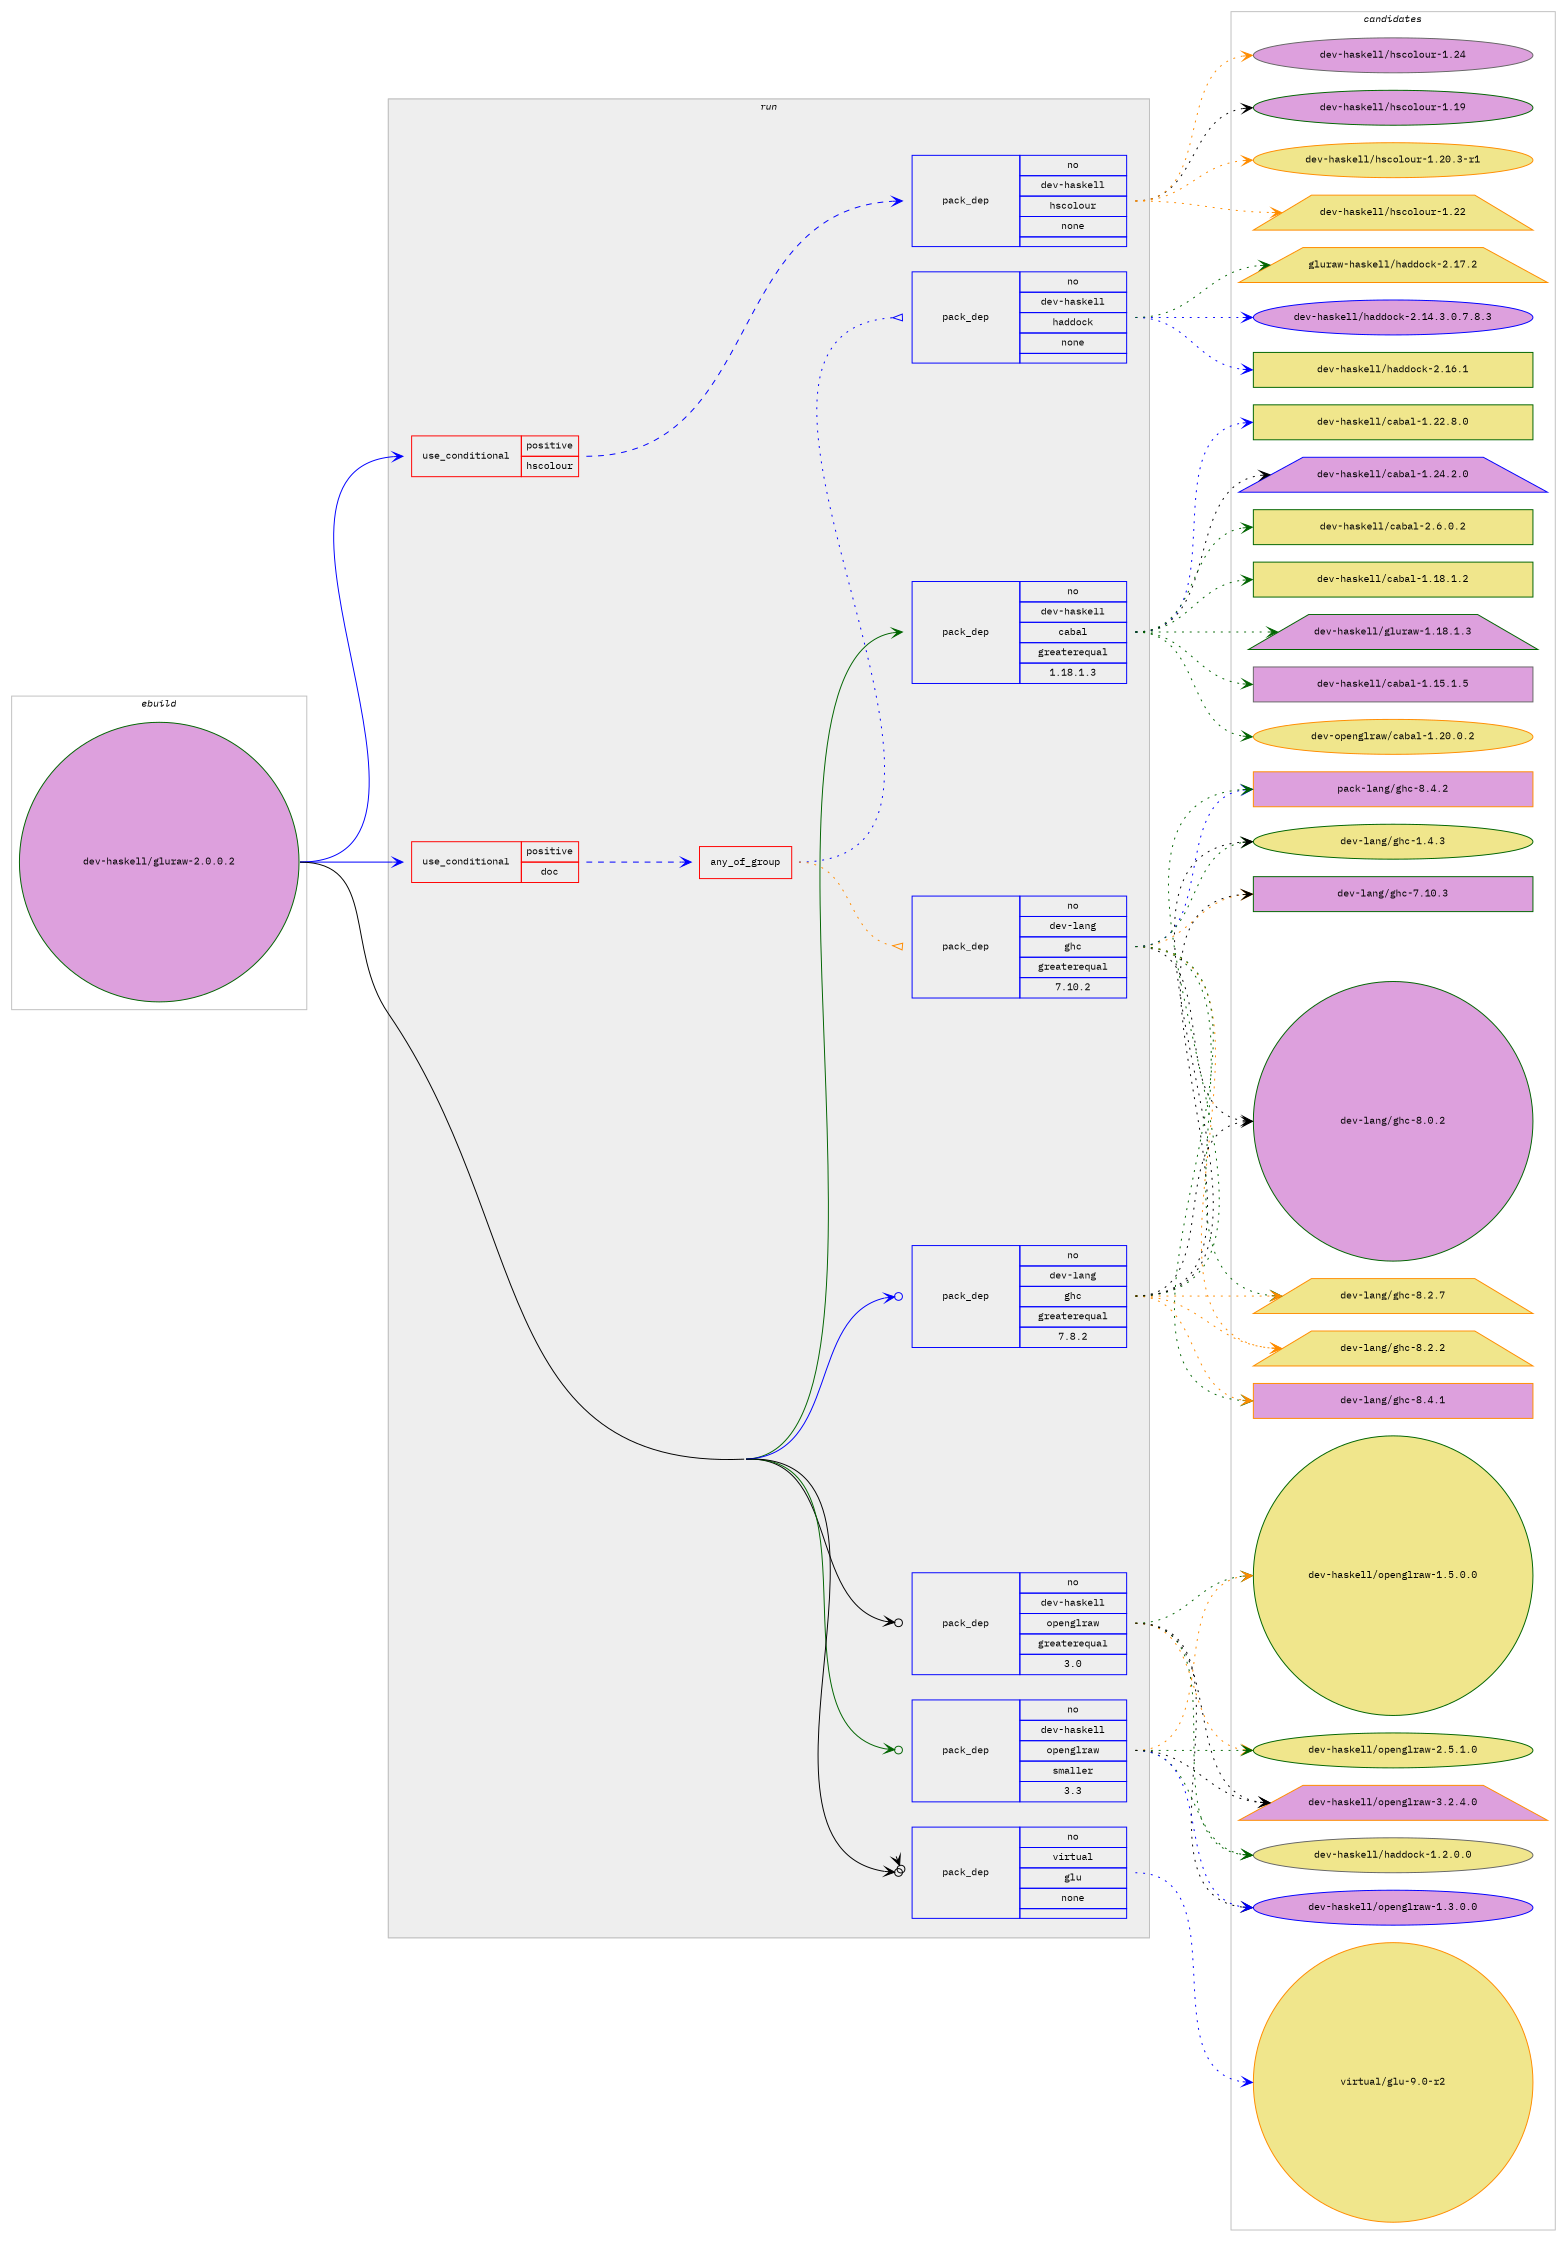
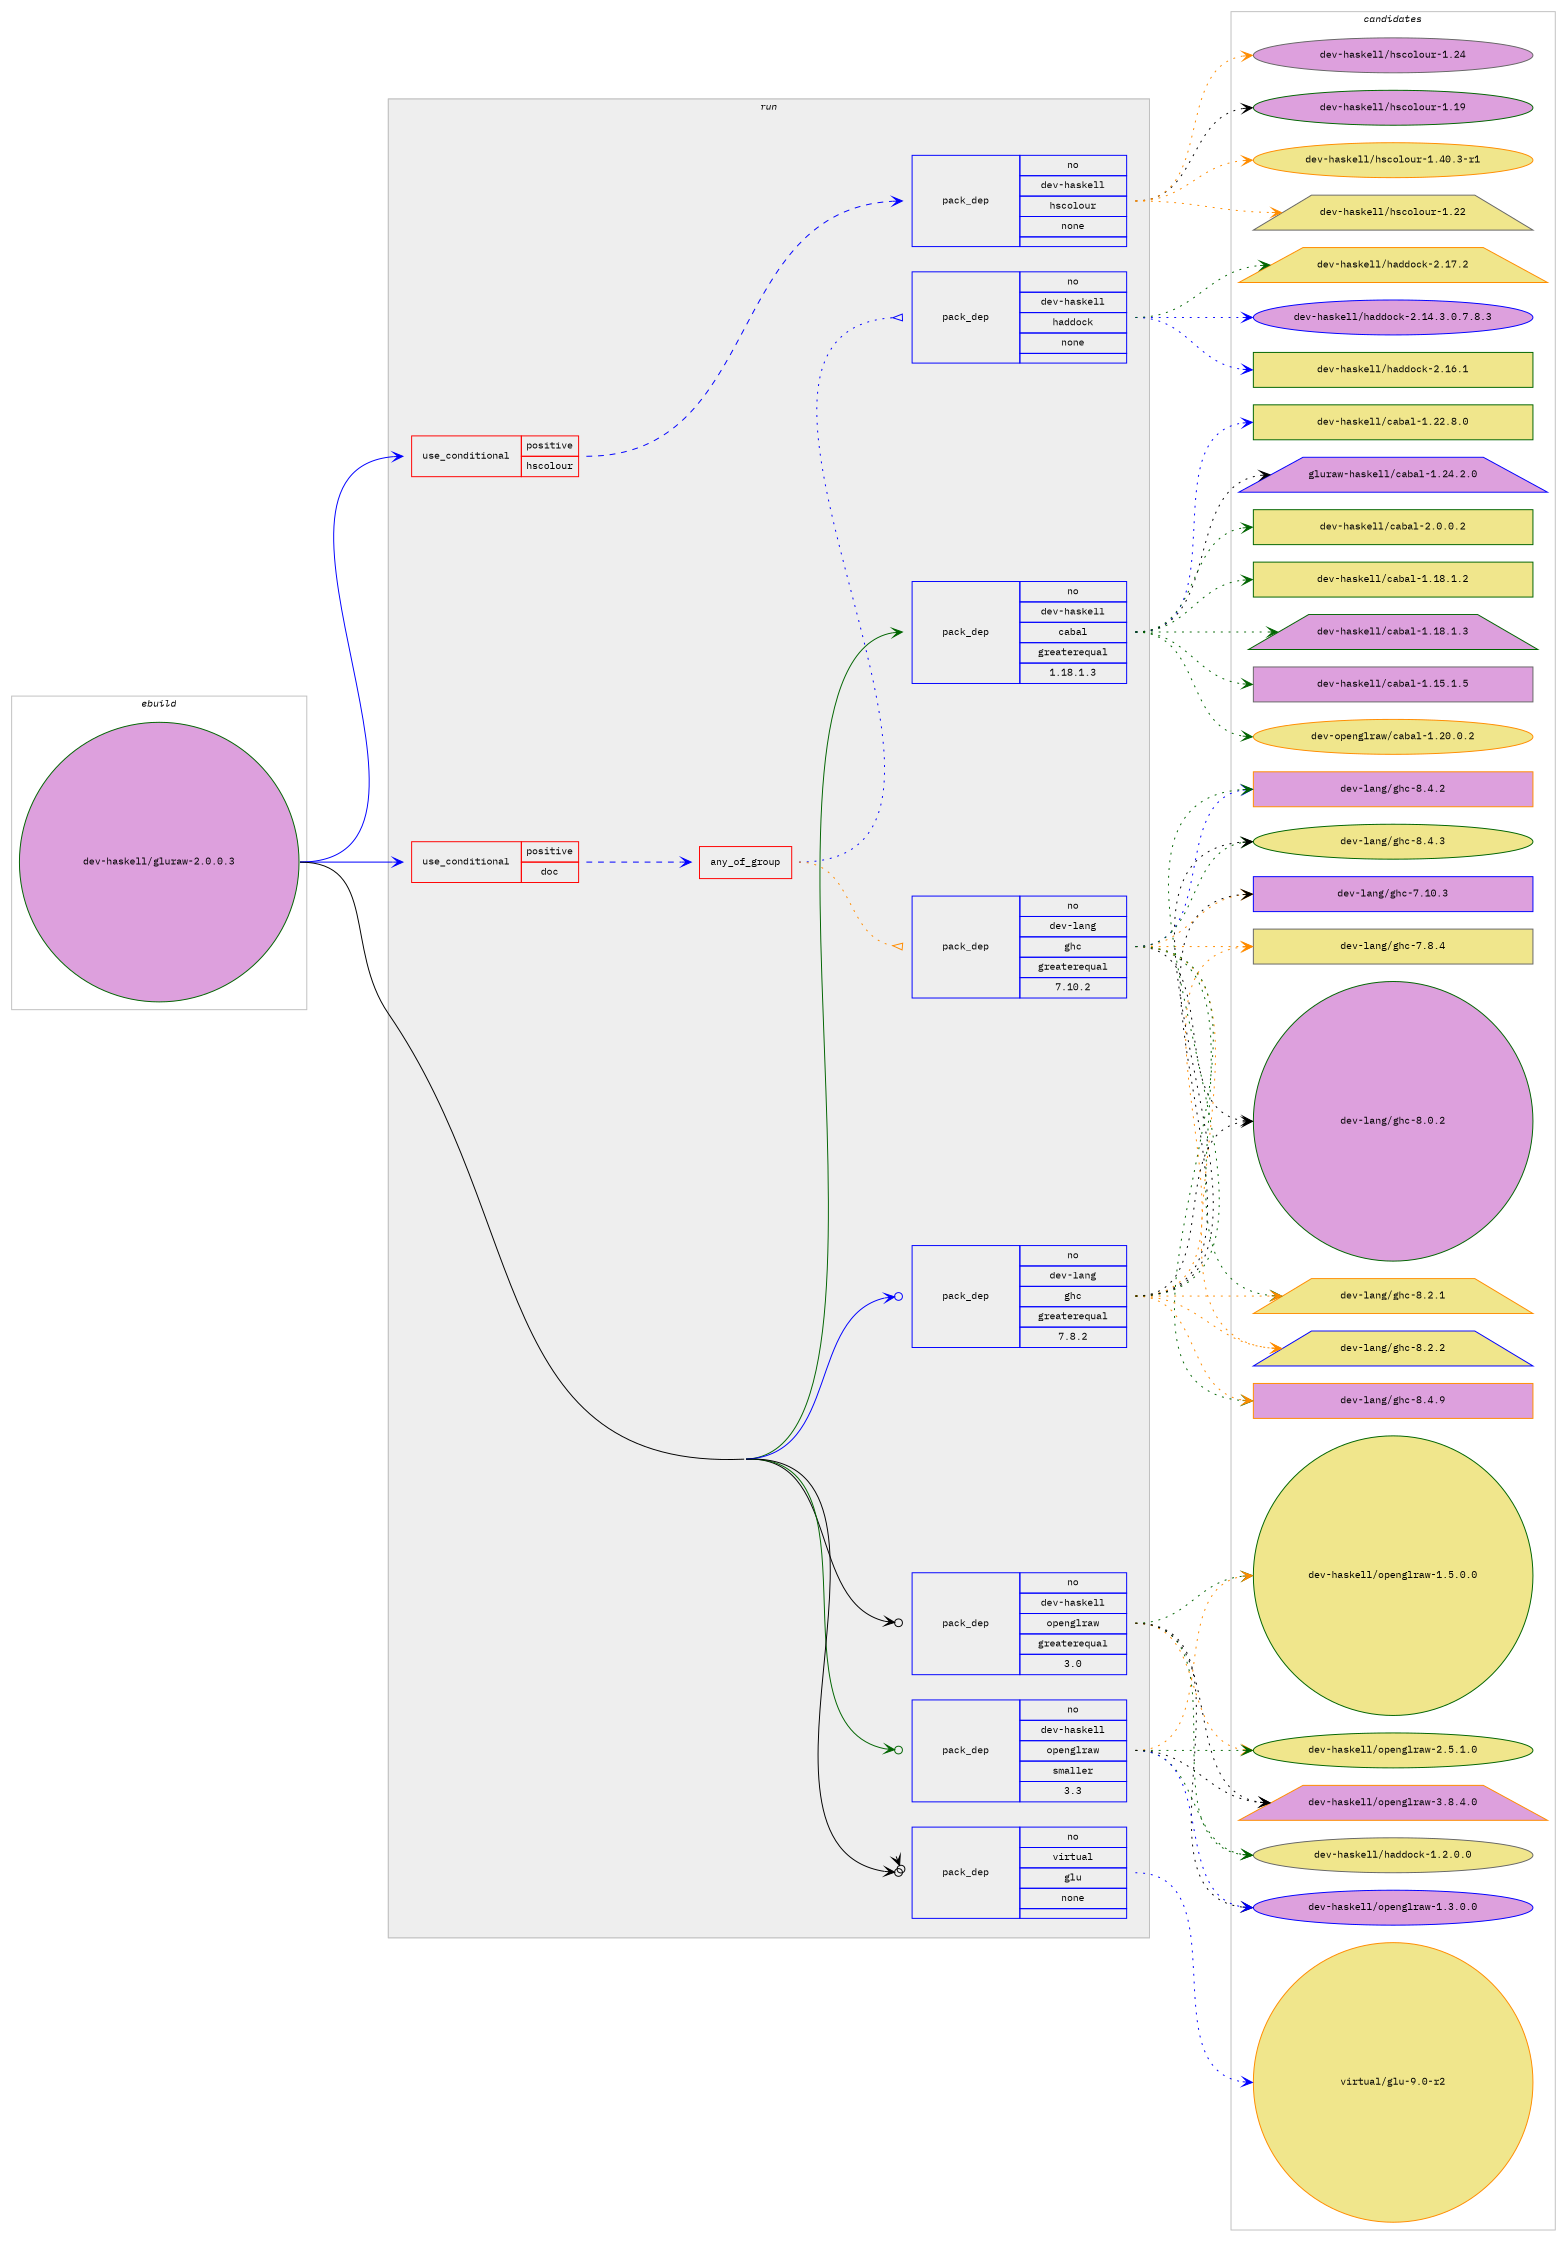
(1393, 160) -> (1393, 160)
(1393, 213) -> (1393, 213)
(1393, 265) -> (1393, 265)
(1393, 475) -> (1393, 475)
(1393, 527) -> (1393, 527)
(1393, 632) -> (1393, 632)
(1393, 789) -> (1393, 789)
(1393, 842) -> (1393, 842)
(159, 862) -> (159, 862)
(1393, 894) -> (1393, 894)
none -> (1393, 947)
(1393, 1296) -> (1393, 1296)
(1393, 1348) -> (1393, 1348)
(1393, 1401) -> (1393, 1401)
(1393, 1803) -> (1393, 1803)
